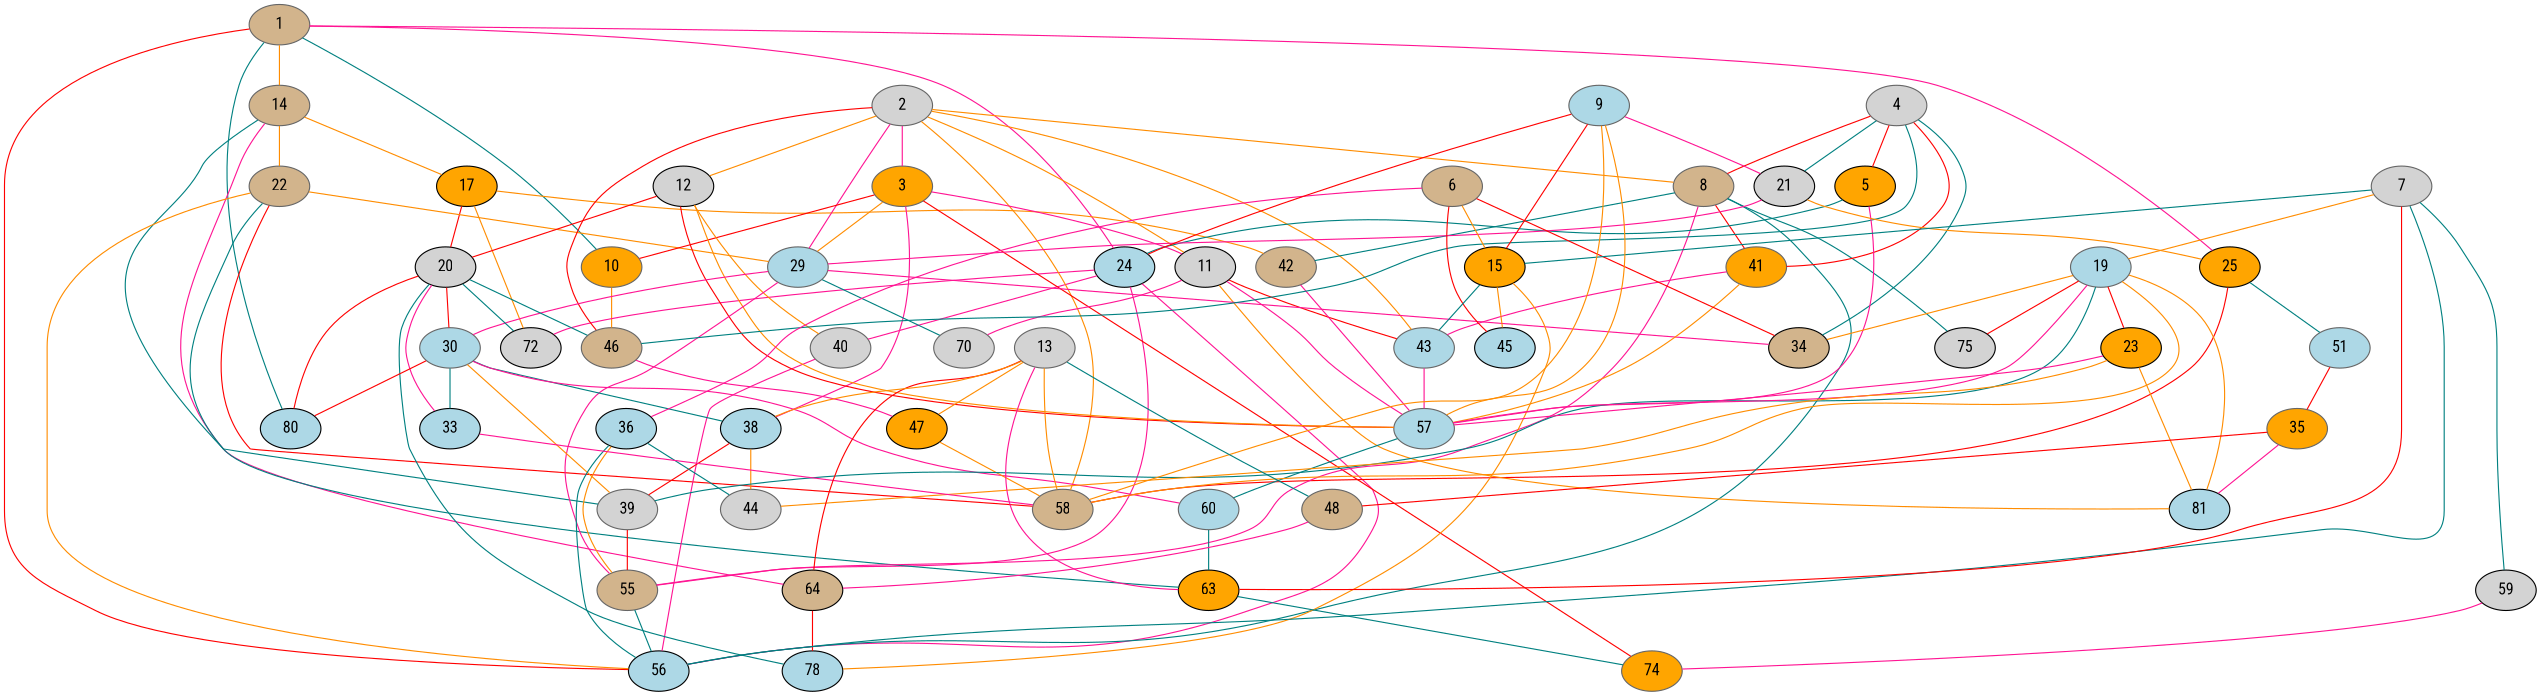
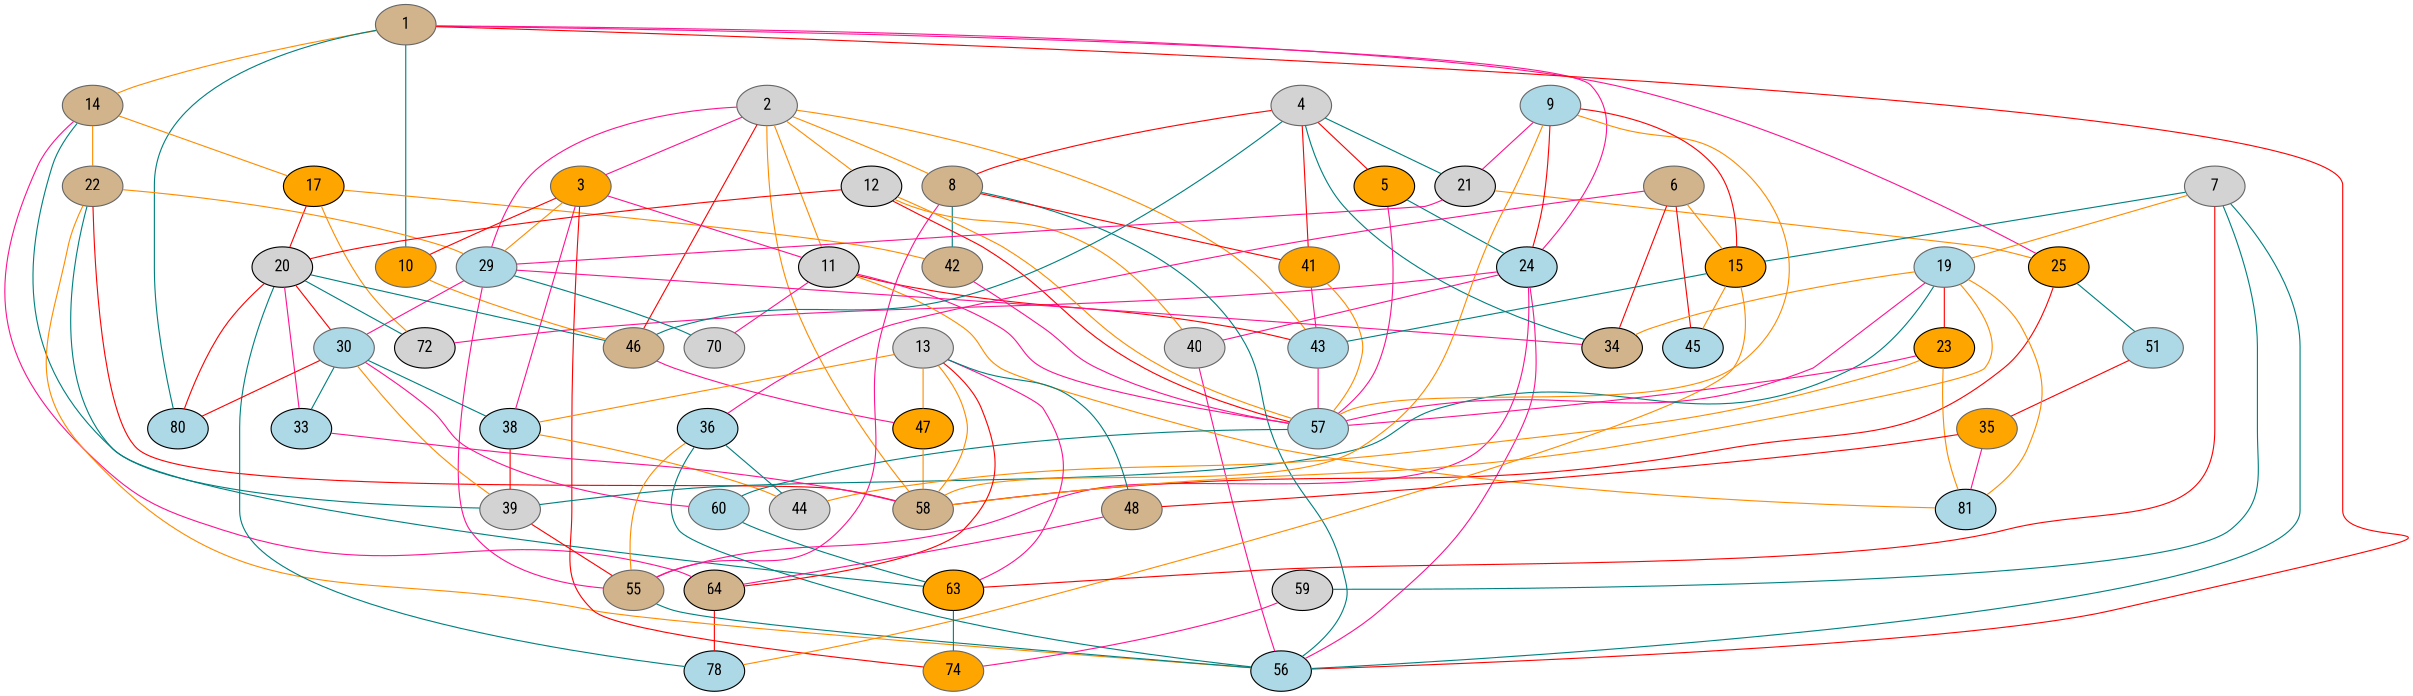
(1965, 348) -> none
